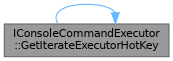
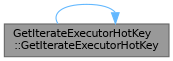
(87, 40) -> (87, 40)
